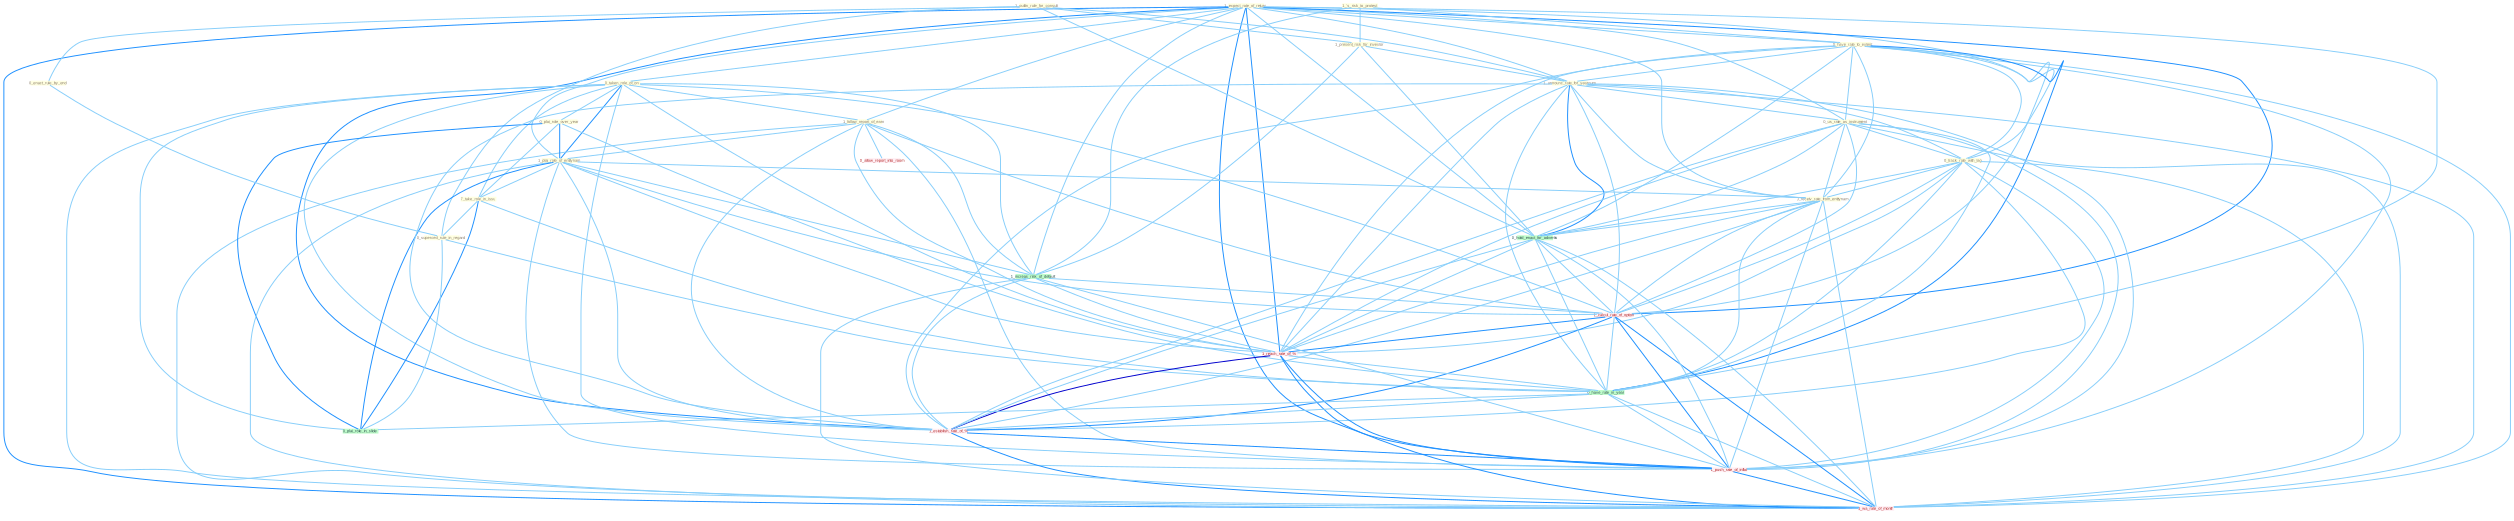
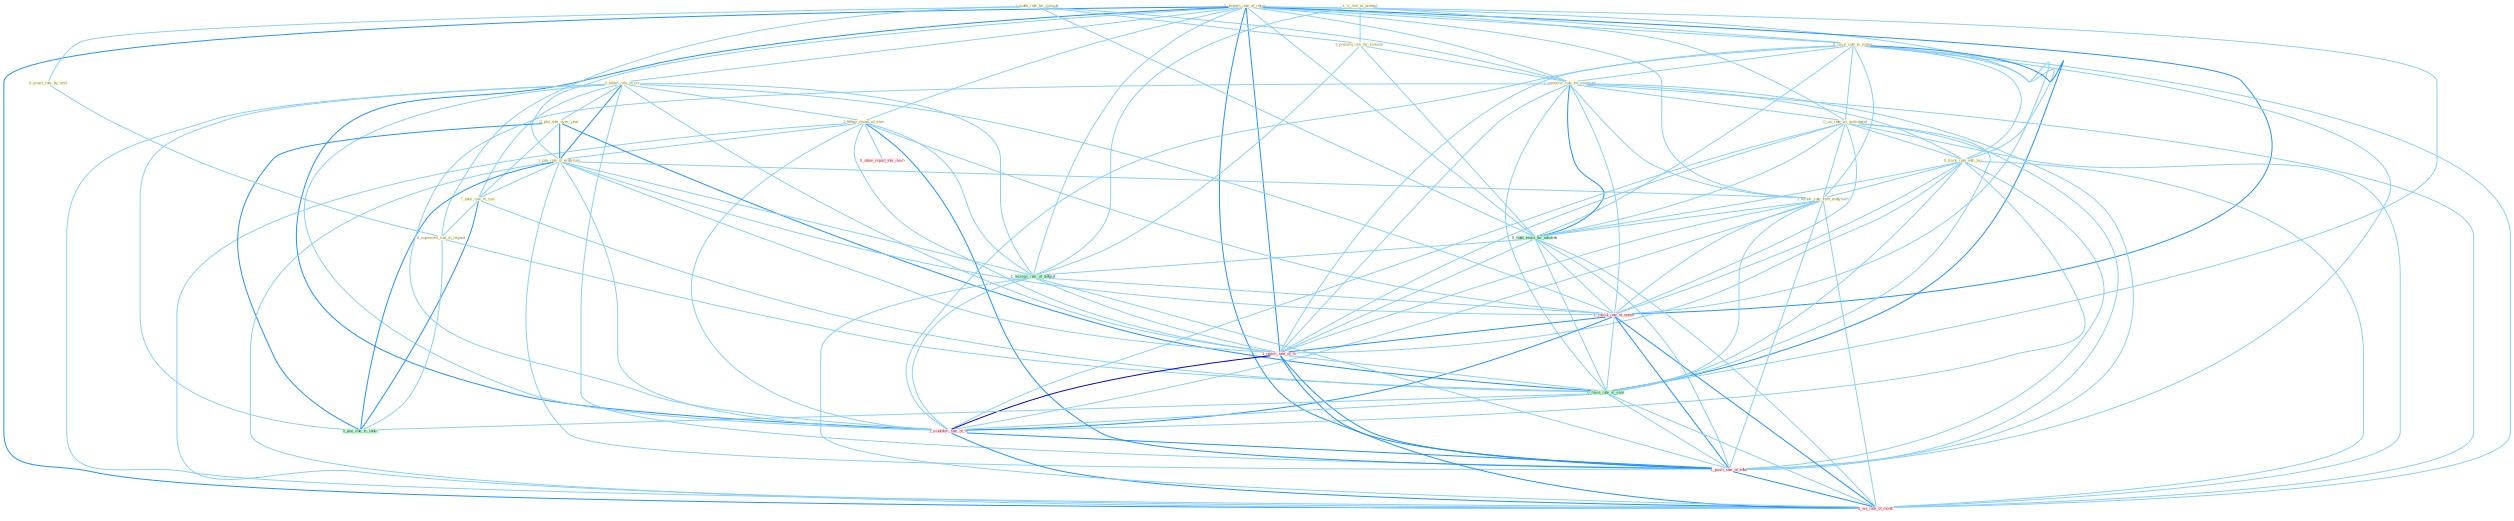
(1011, 297) -> (1011, 297)
(1253, 322) -> (1296, 256)
(1029, 373) -> (1029, 373)
